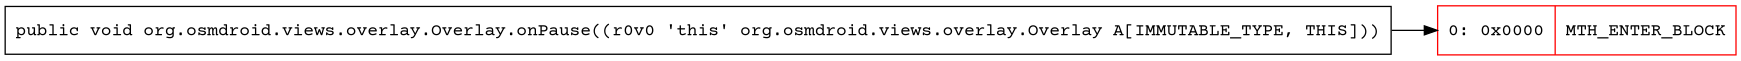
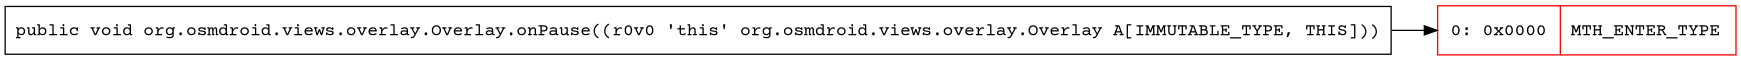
(1646, 30) -> (1646, 30)
